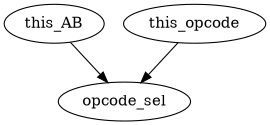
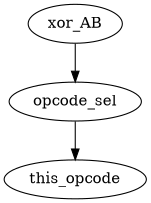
(54, 24) -> (75, 24)
(163, 59) -> (75, 135)
